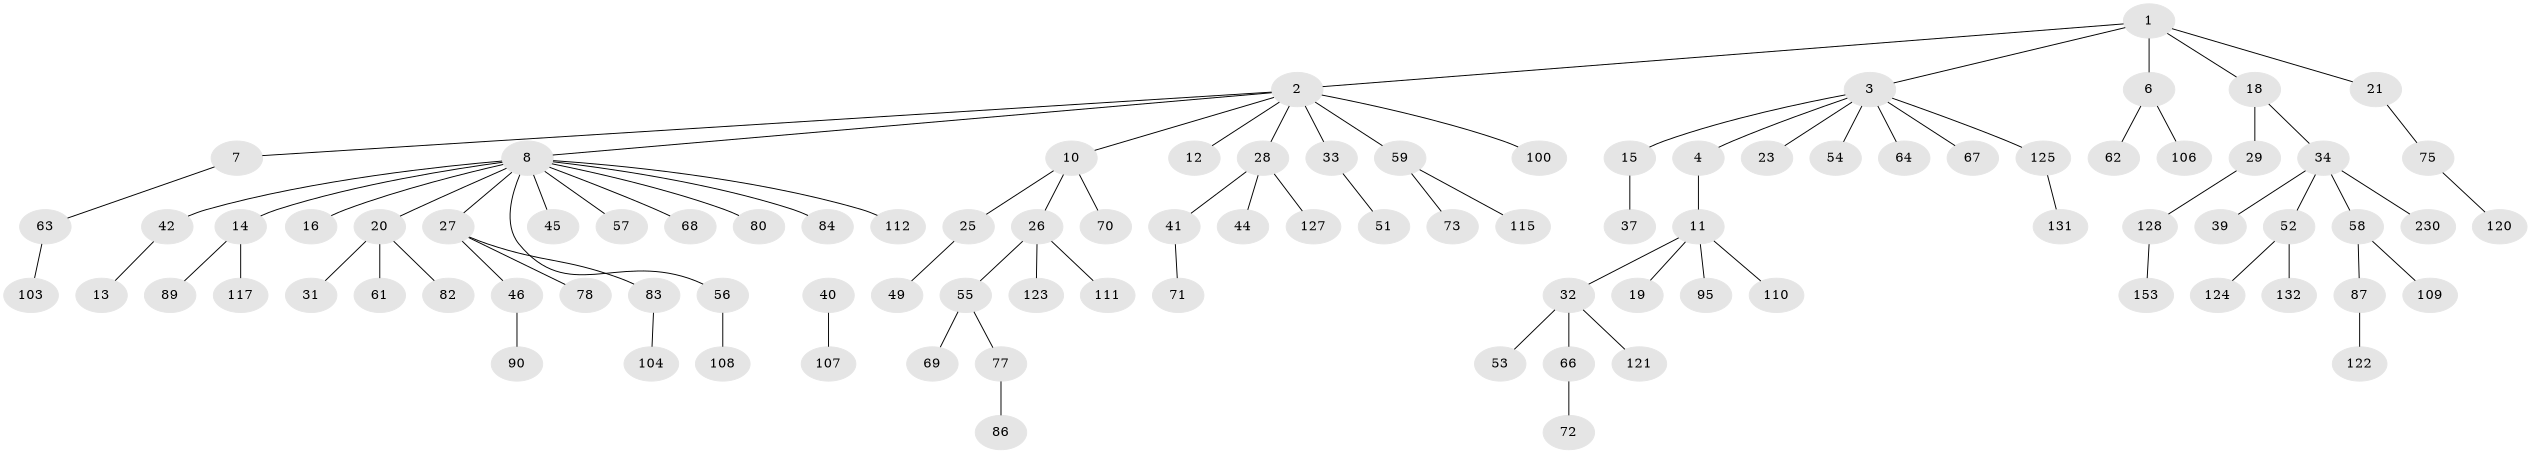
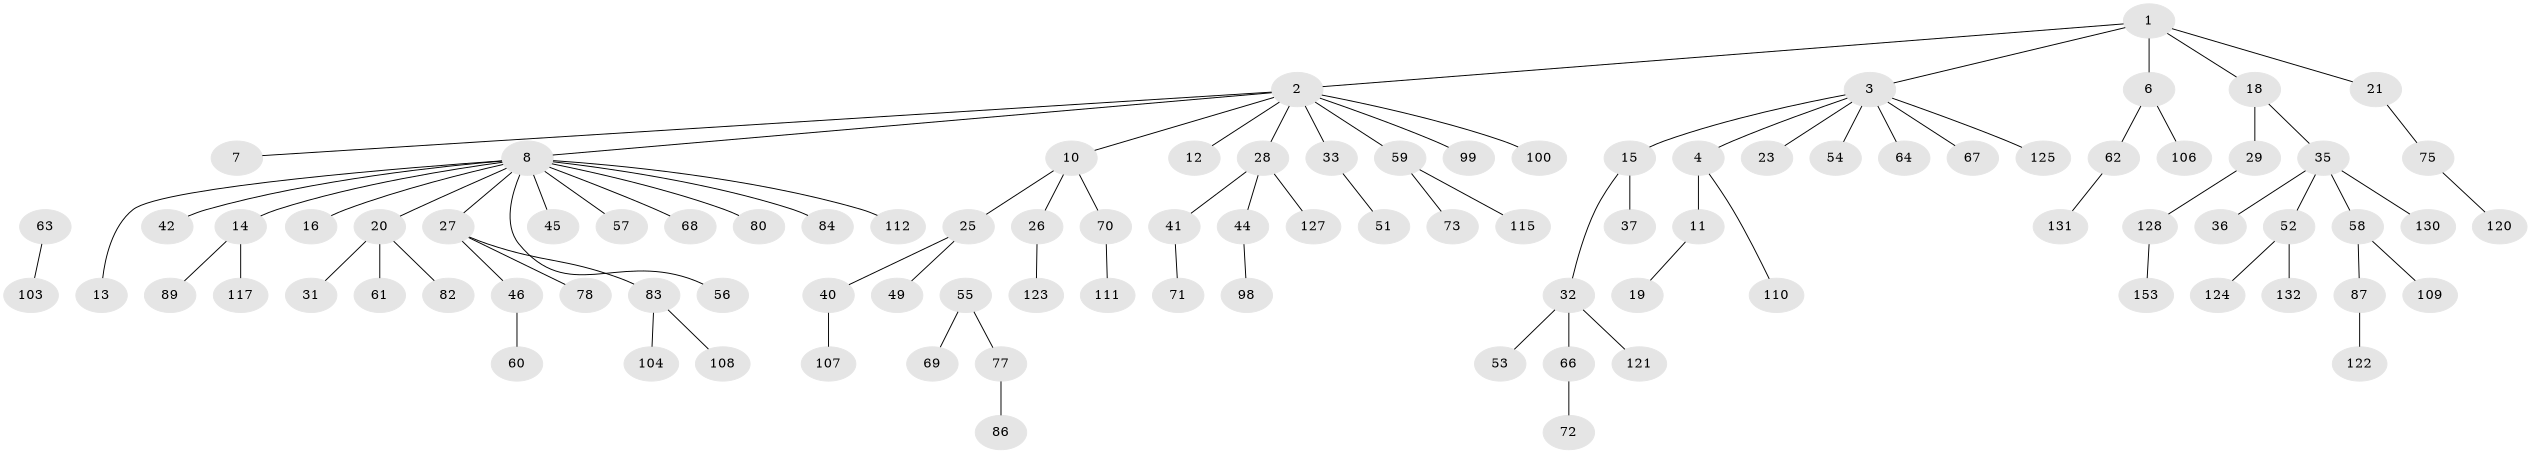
none -> (1469, 158)
(2323, 158) -> (2323, 158)
(141, 192) -> none
(2052, 192) -> (2087, 192)
(2221, 227) -> (2221, 227)
(2428, 227) -> (2428, 227)
(134, 261) -> (278, 181)
none -> (899, 261)
(1001, 261) -> none
(1072, 261) -> (1107, 261)
(1634, 261) -> (1589, 223)
(1737, 261) -> (1742, 225)
none -> (1247, 295)
(1706, 295) -> none
(723, 330) -> (688, 329)
(517, 364) -> (517, 364)
